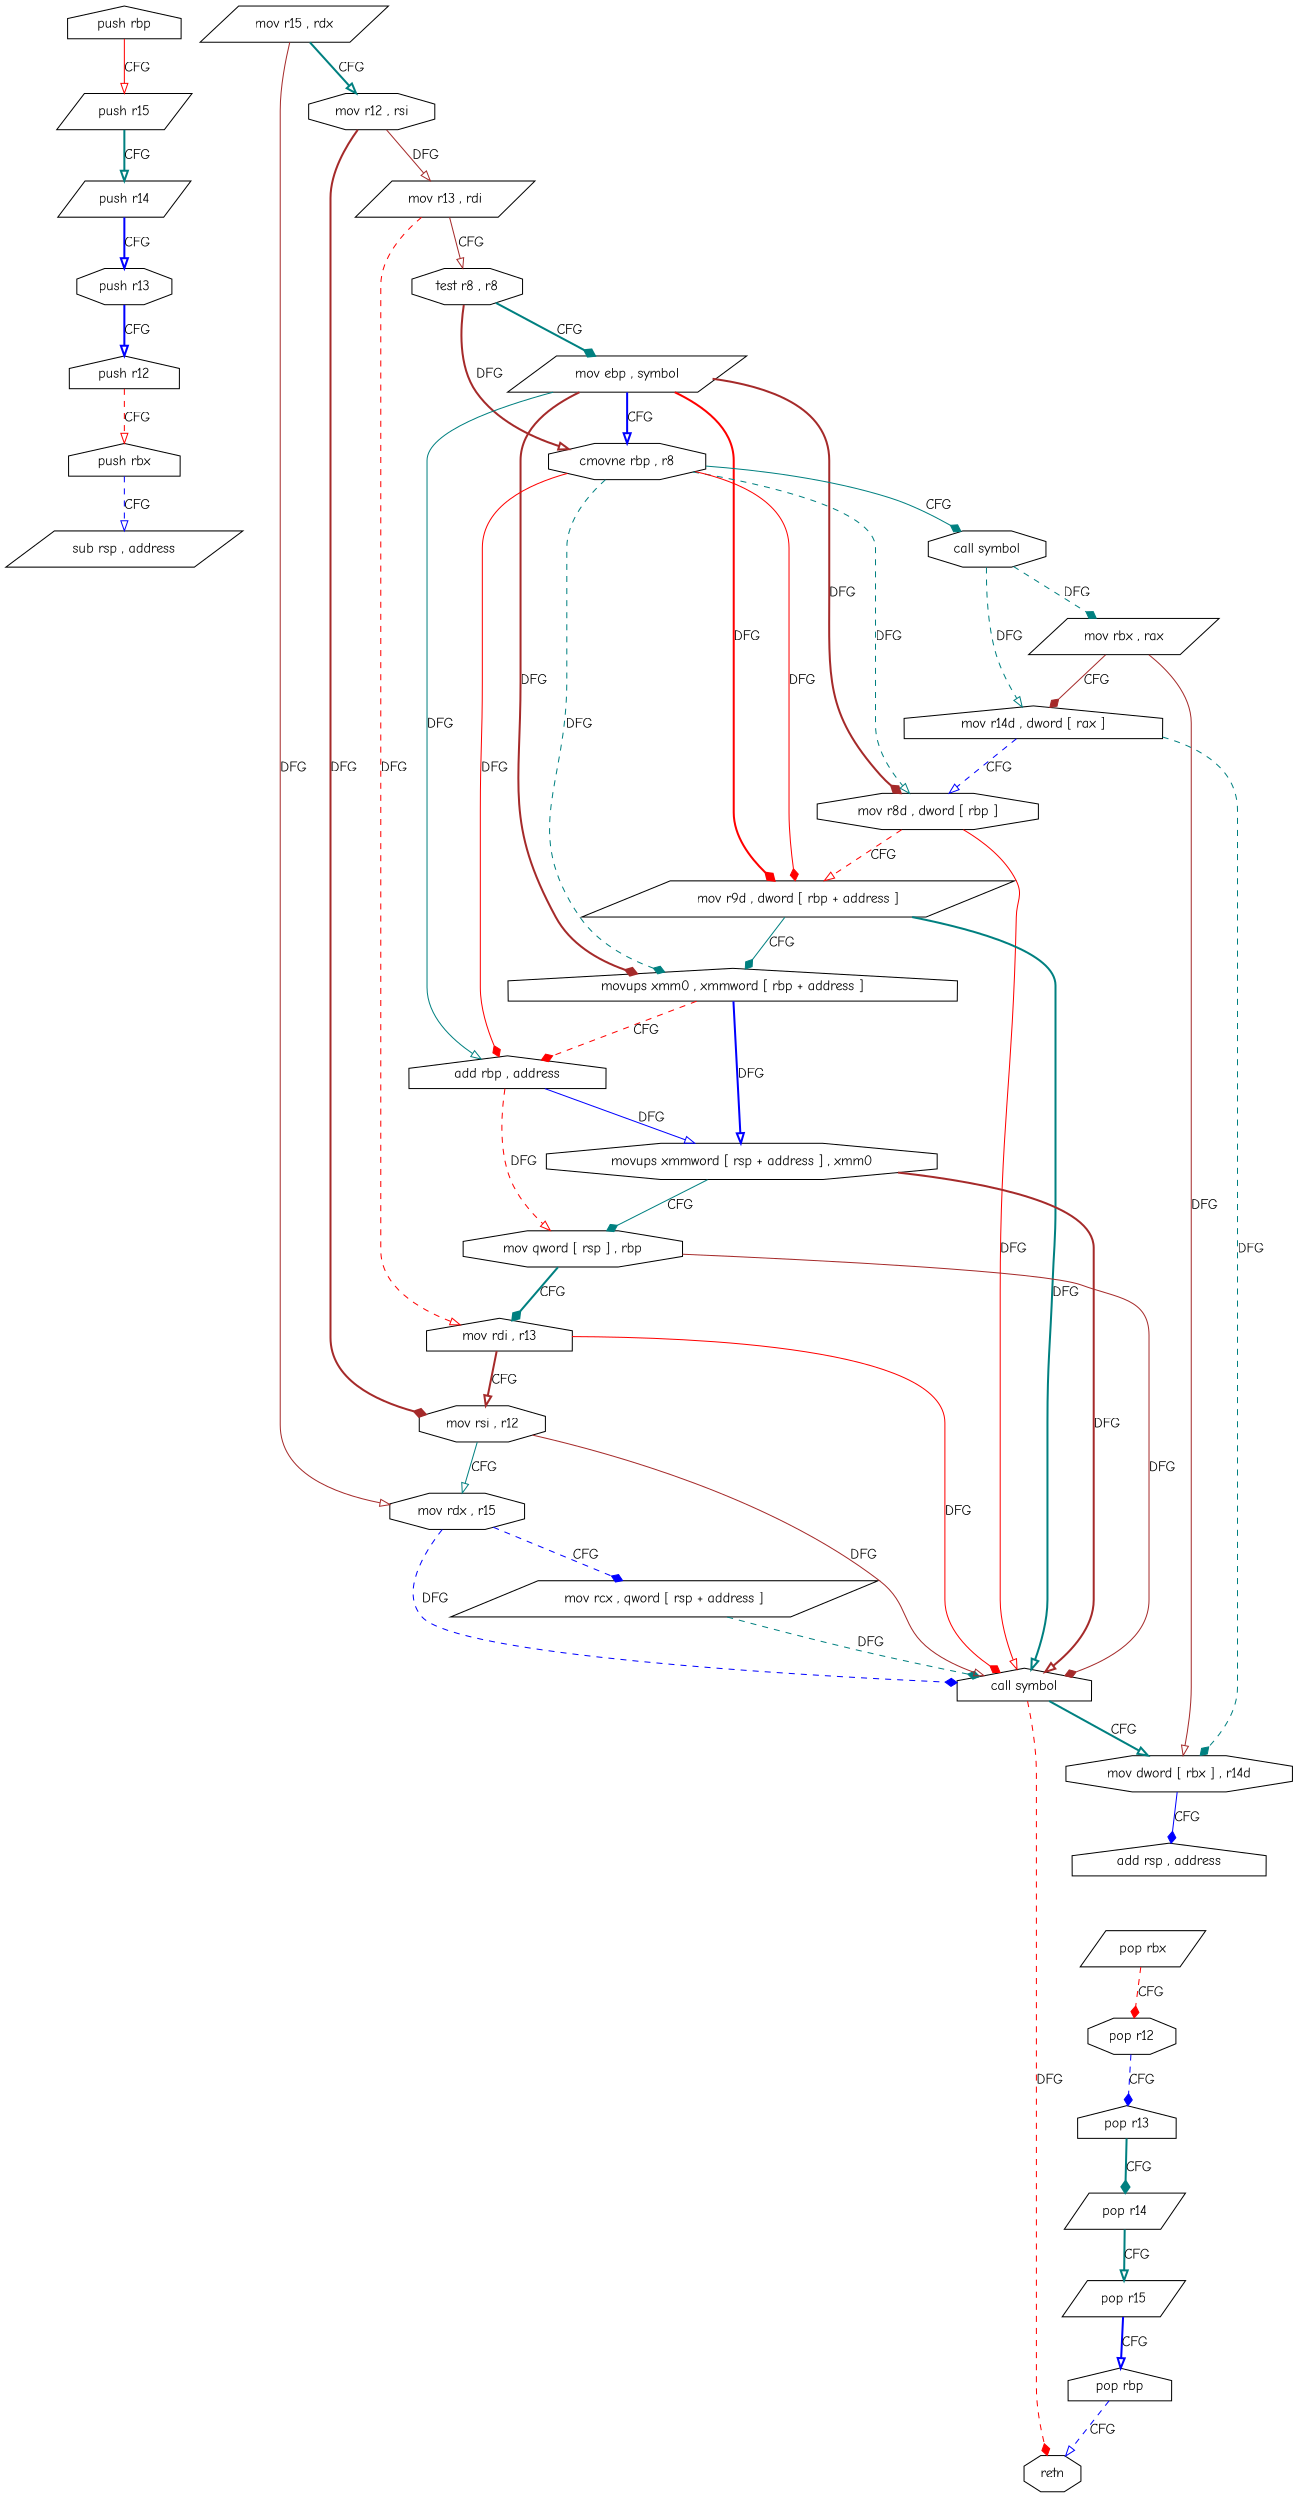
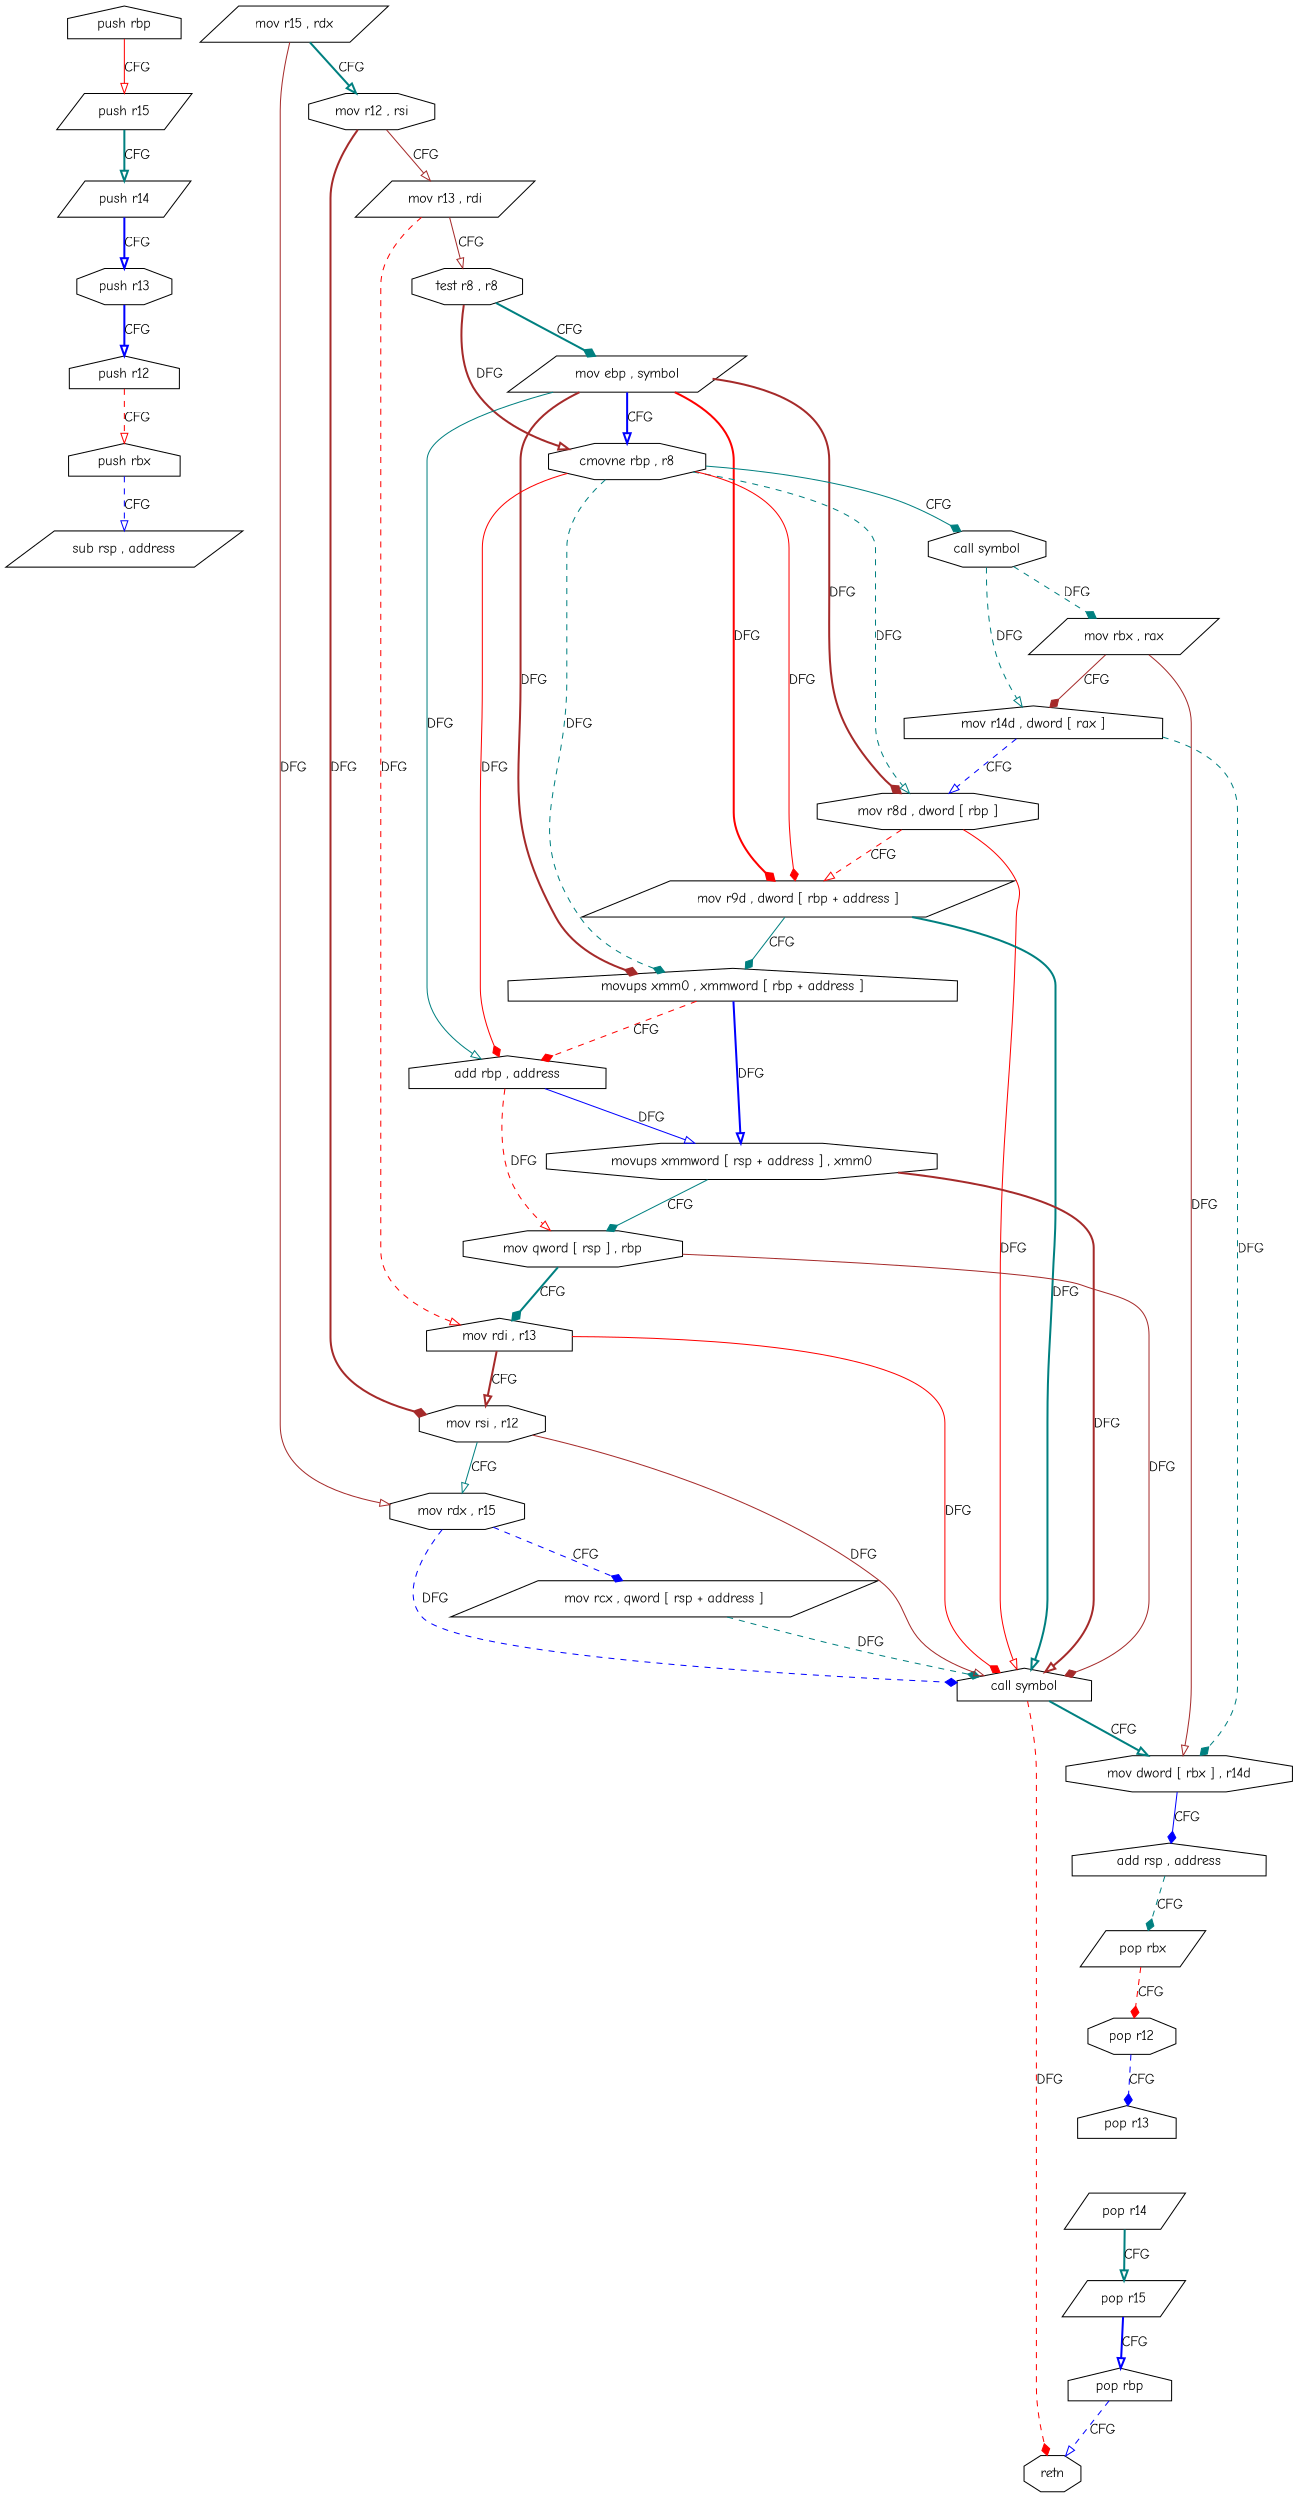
(426, 155) -> (426, 155)
none -> (1158, 1897)
(1126, 2160) -> none
